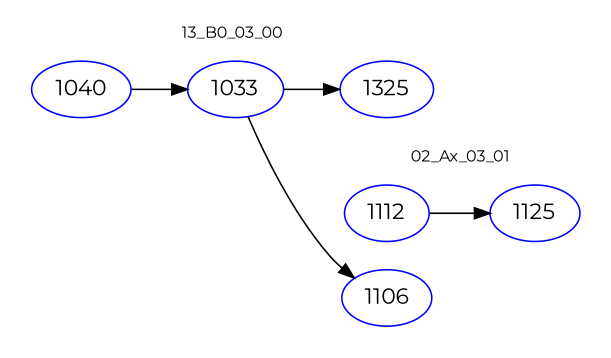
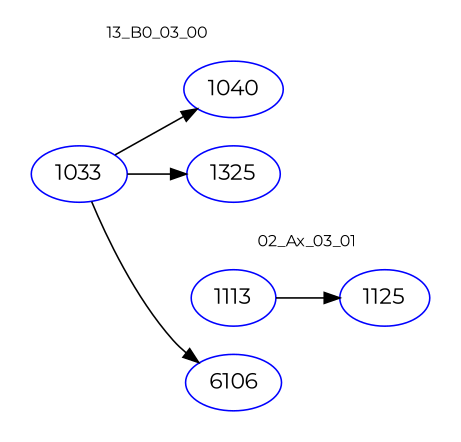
(152, 89) -> (149, 136)
(387, 213) -> (234, 298)
(387, 298) -> (234, 383)
